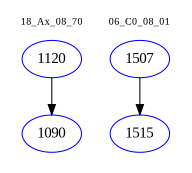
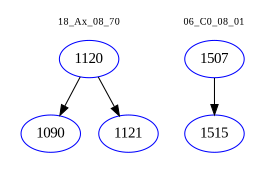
none -> (128, 134)
